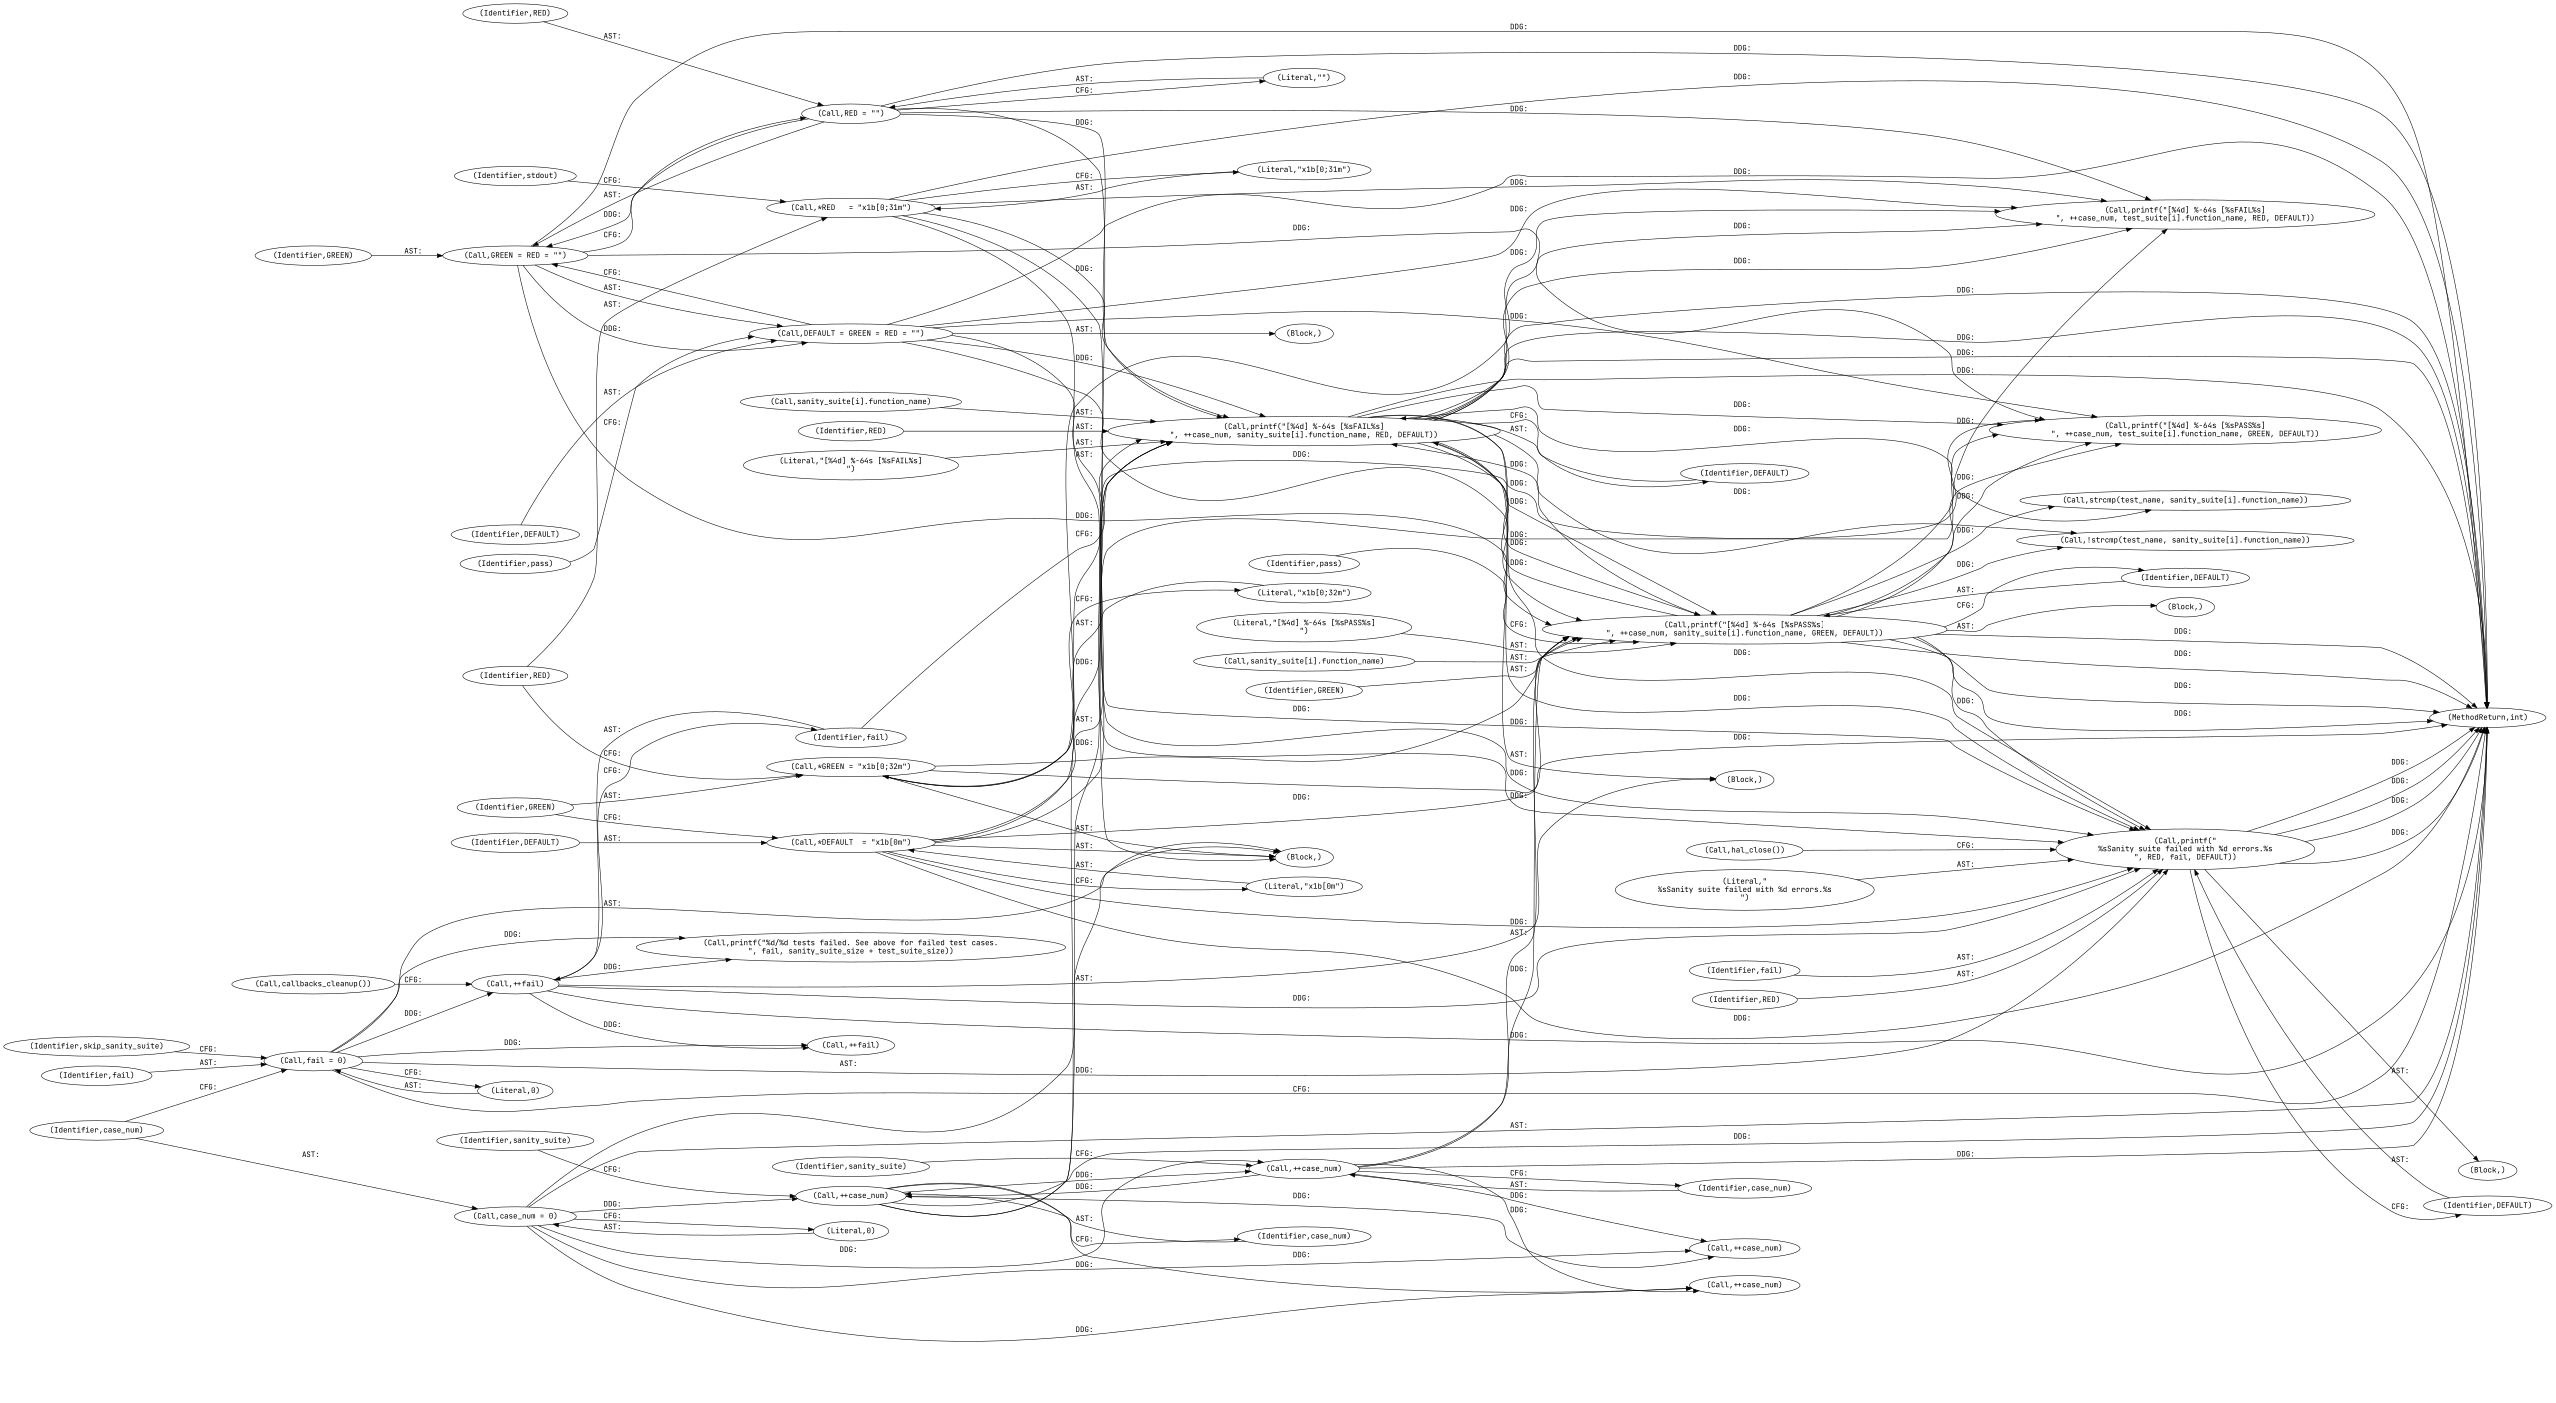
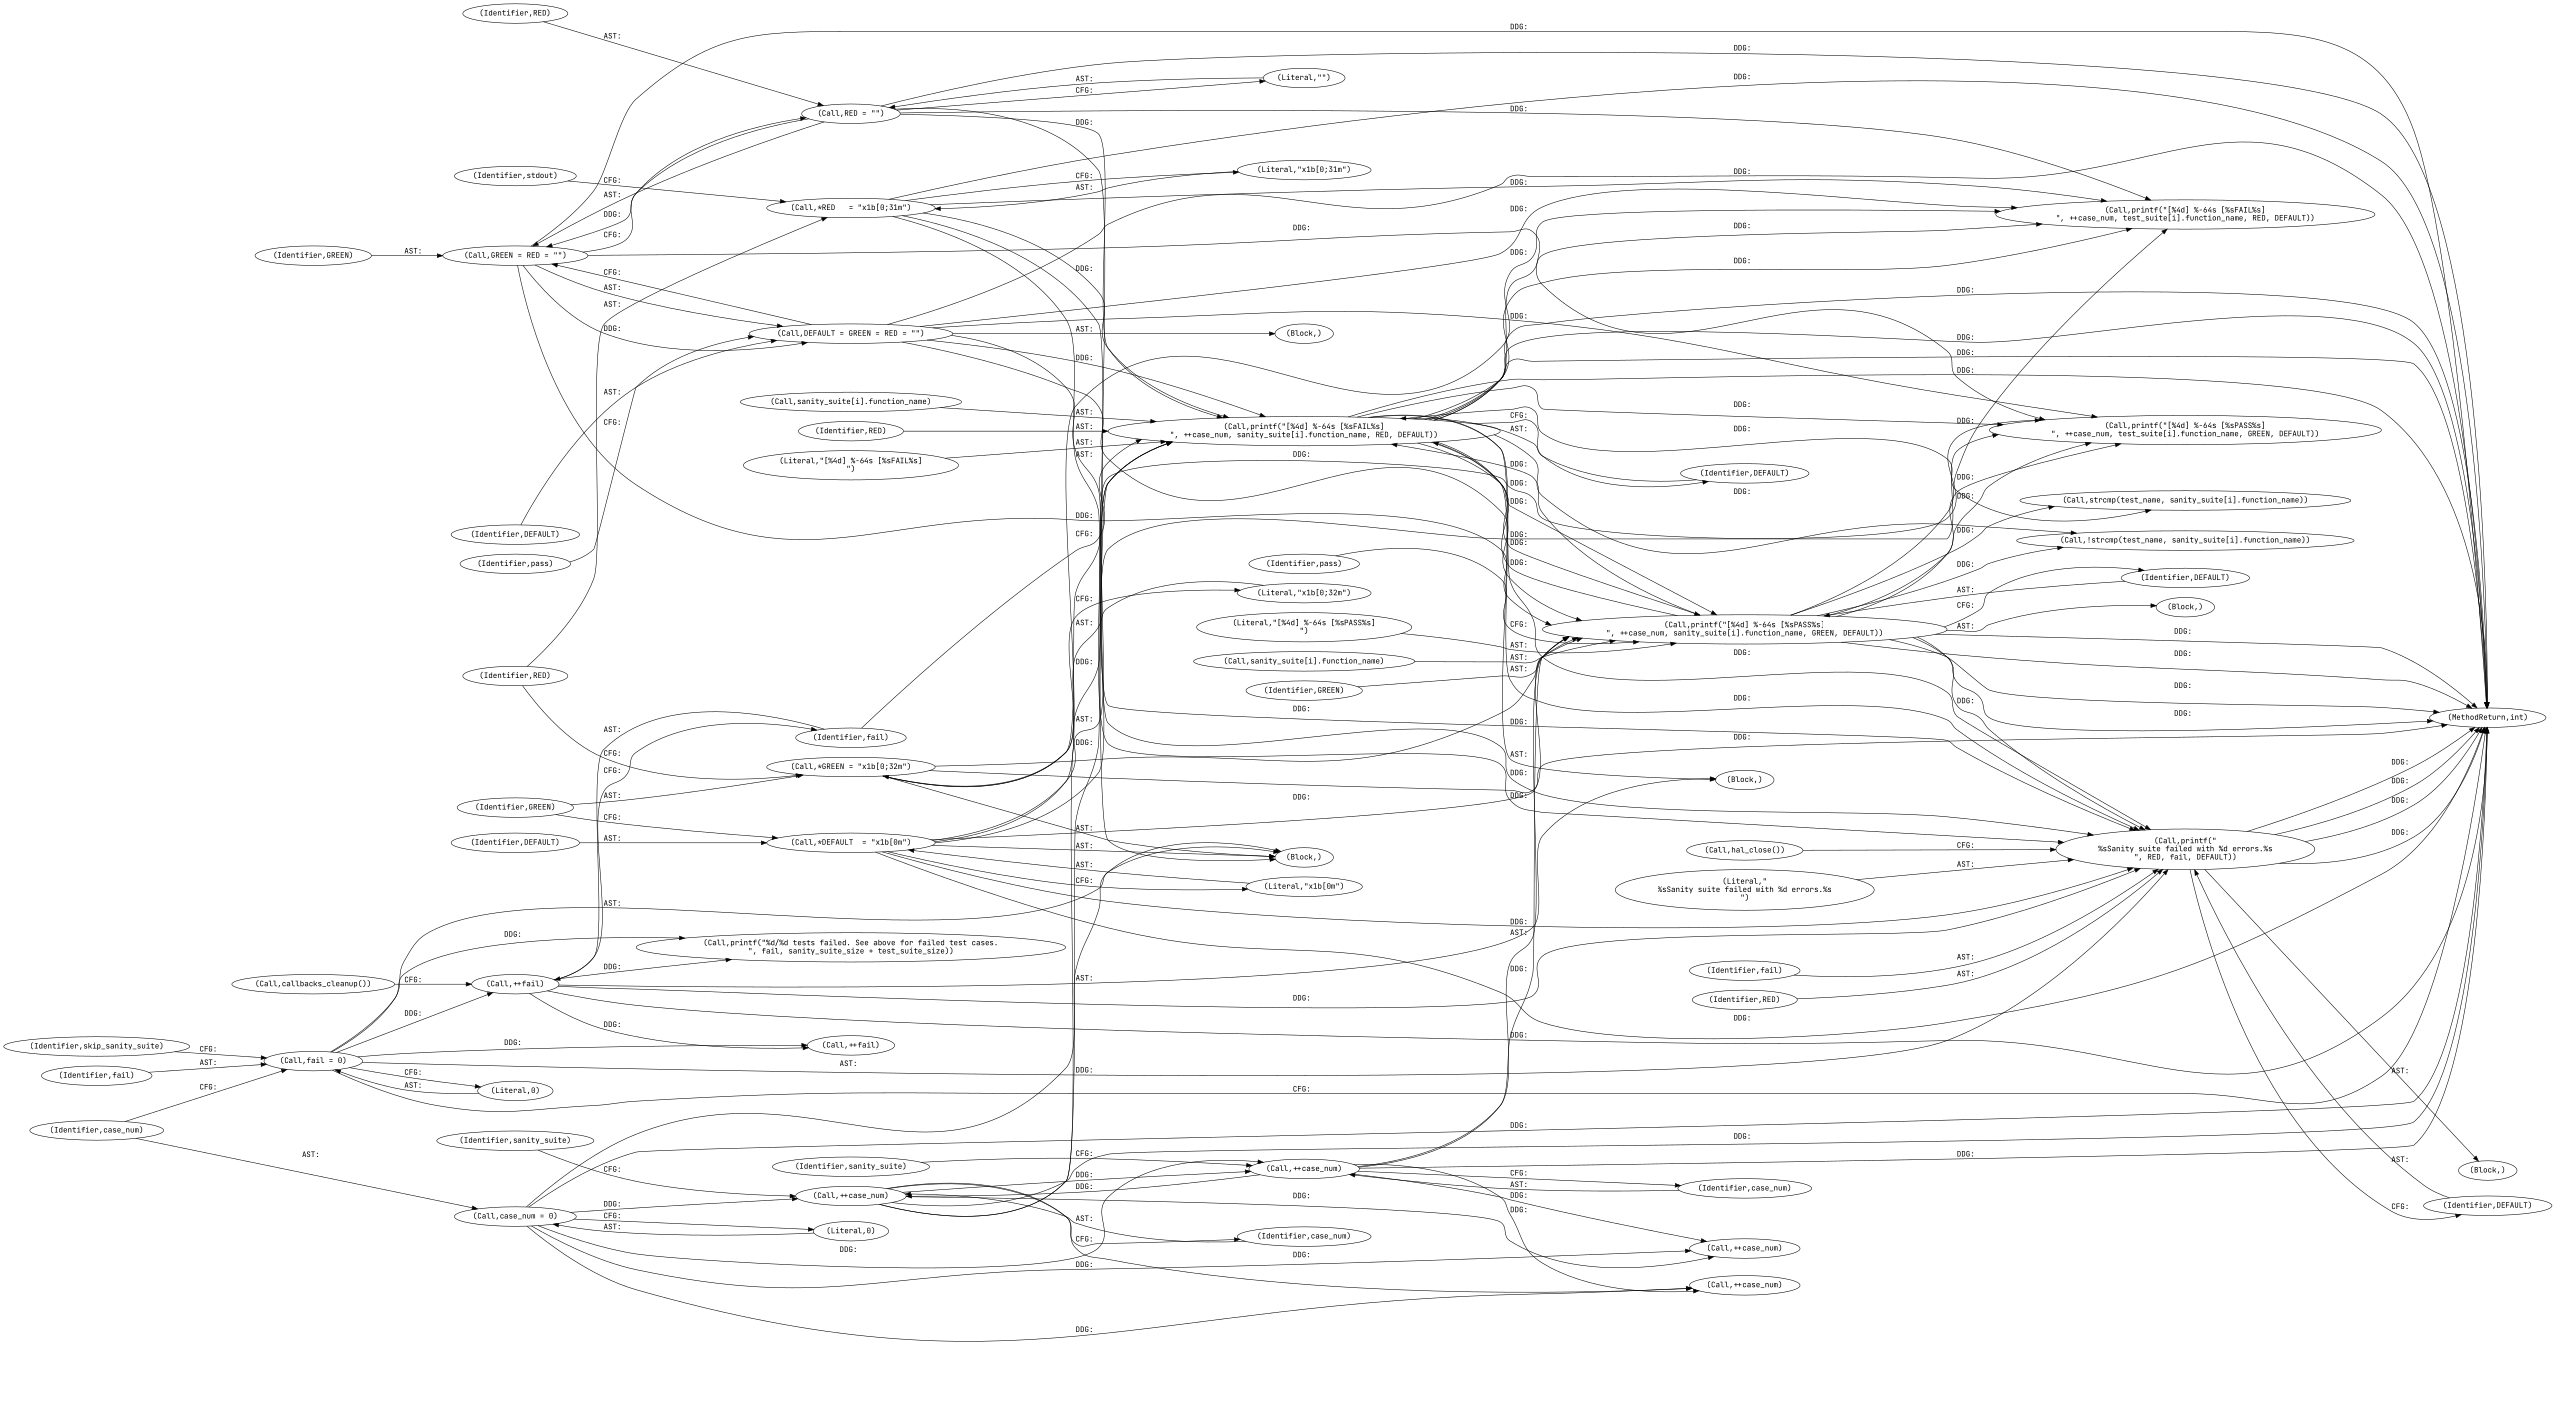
(1521, 1126) -> (1521, 1126)
